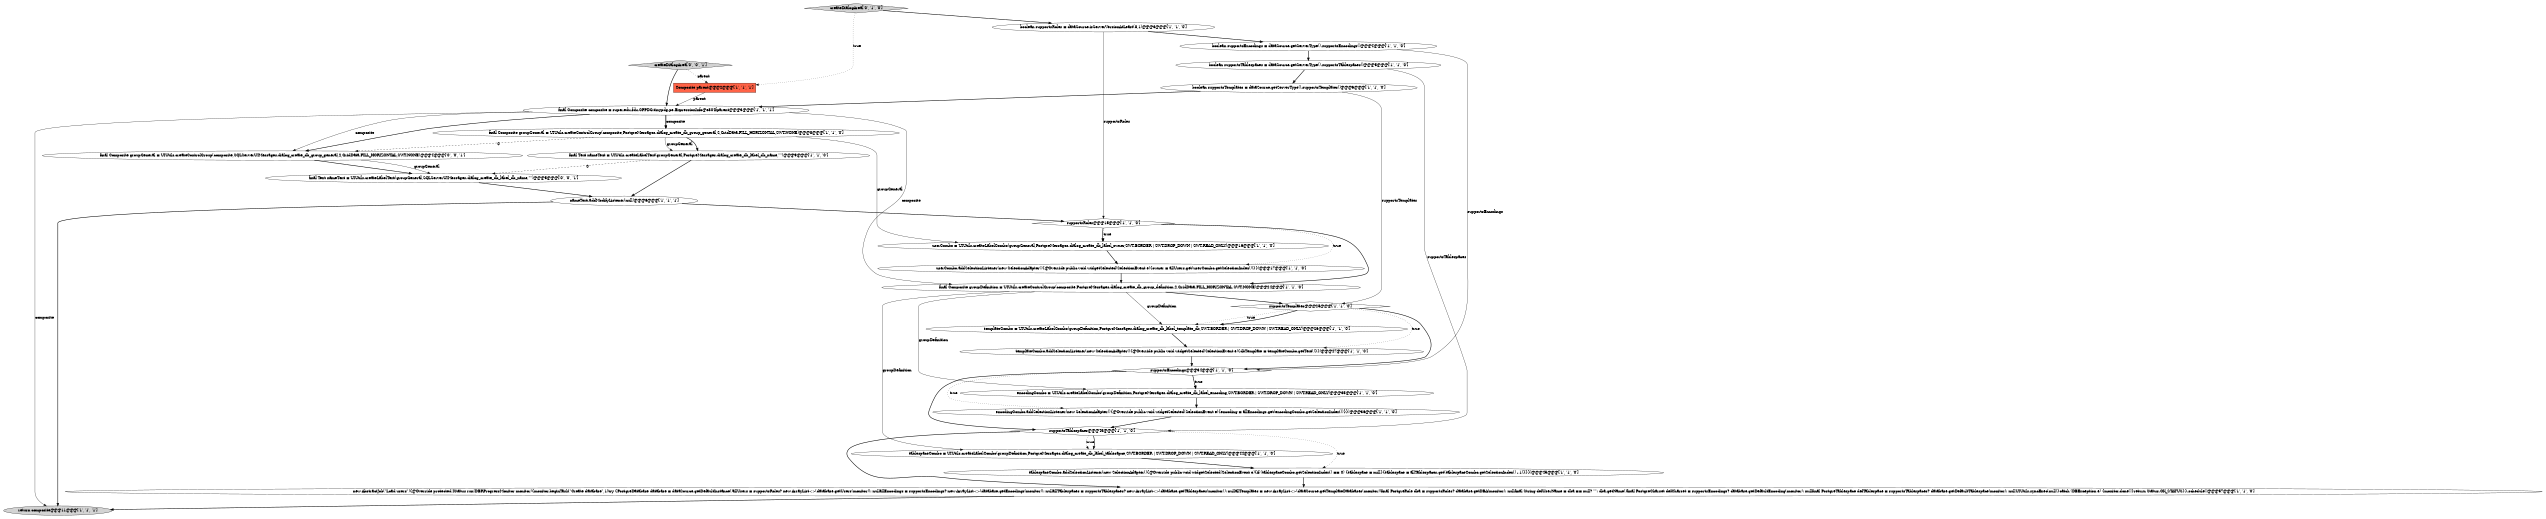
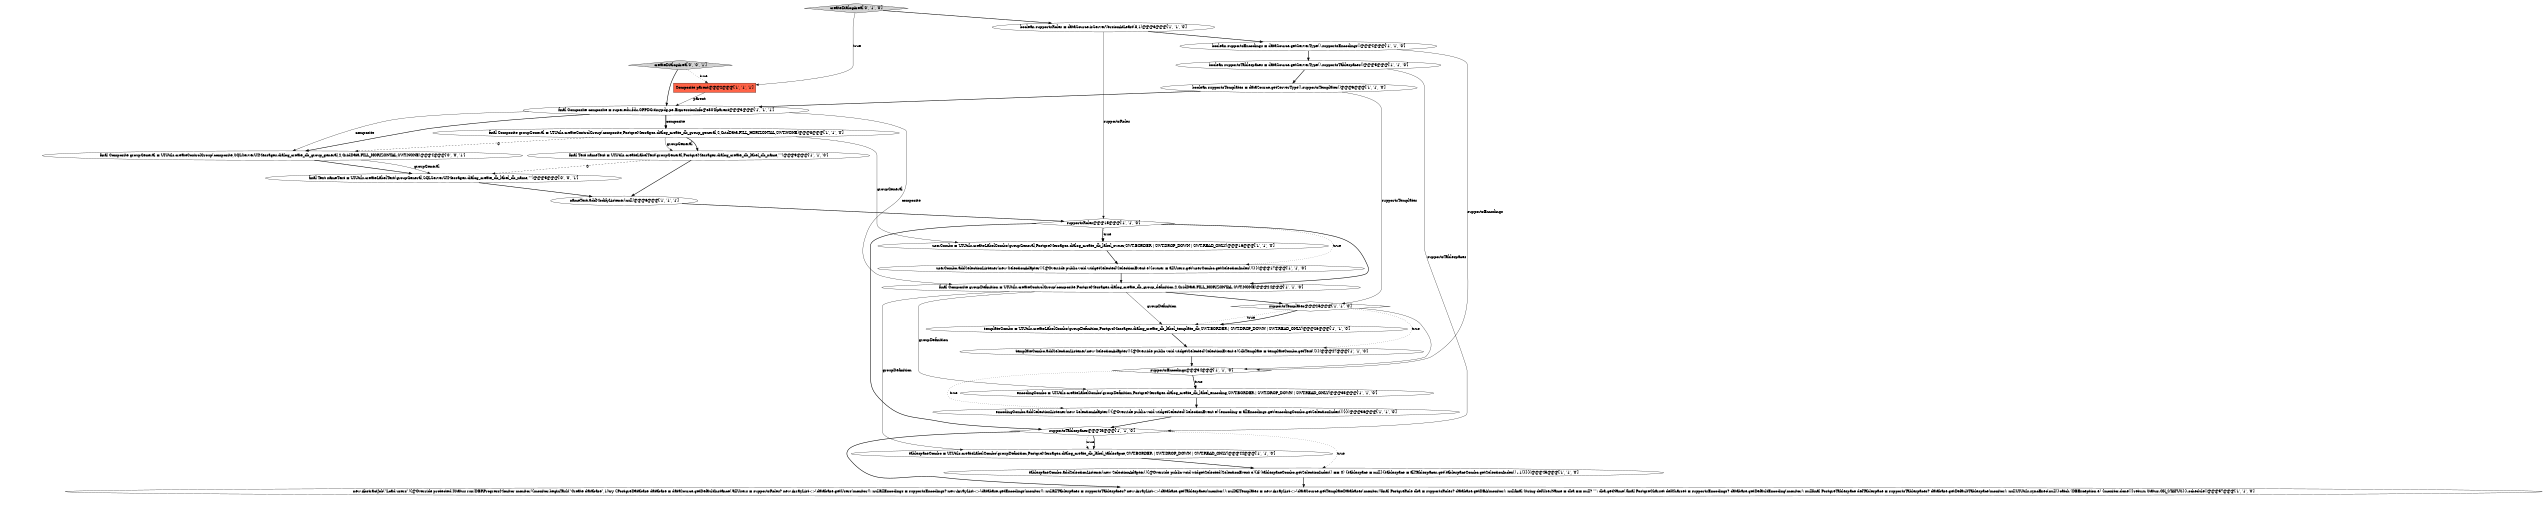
(833, 75) -> (833, 75)
(704, 76) -> (704, 76)
(1387, 362) -> (1387, 362)
(965, 379) -> (870, 321)
(58, 511) -> none
